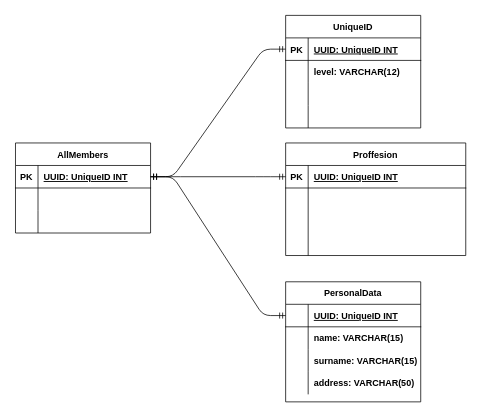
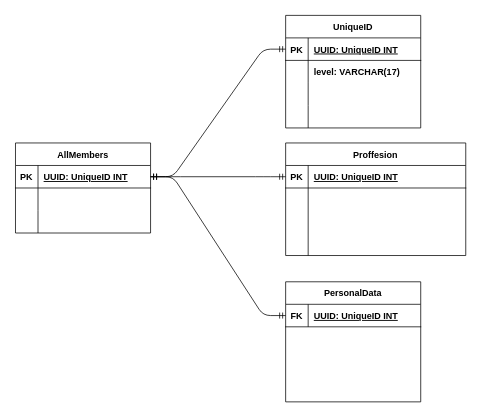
(354, 72) -> (354, 72)
none -> (297, 315)
(364, 338) -> none
(364, 360) -> none
(364, 383) -> none
